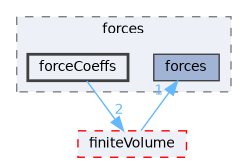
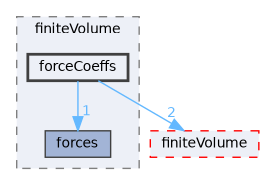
(124, 30) -> (78, 30)
(155, 111) -> (78, 99)
